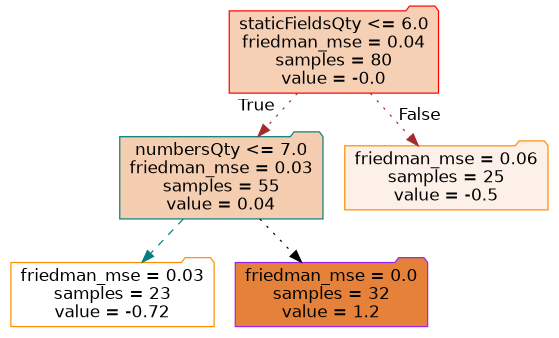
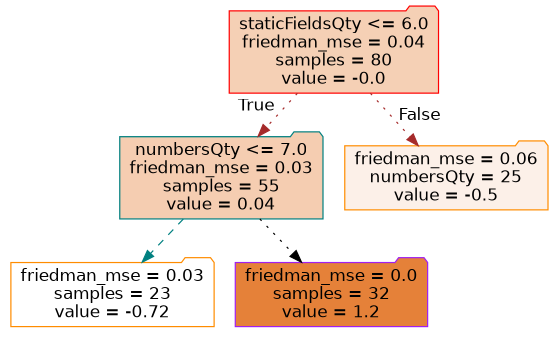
(446, 178) -> (446, 178)
